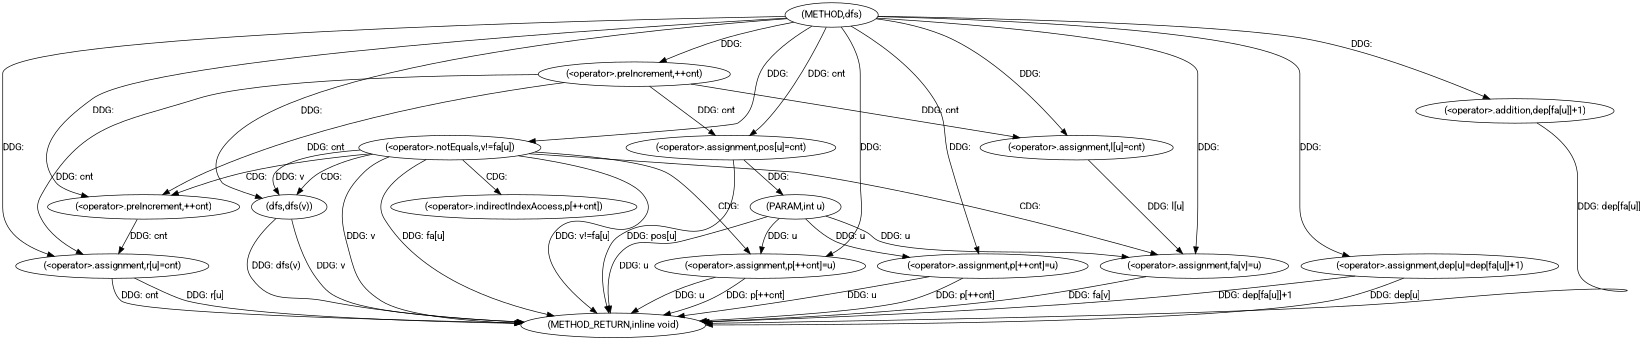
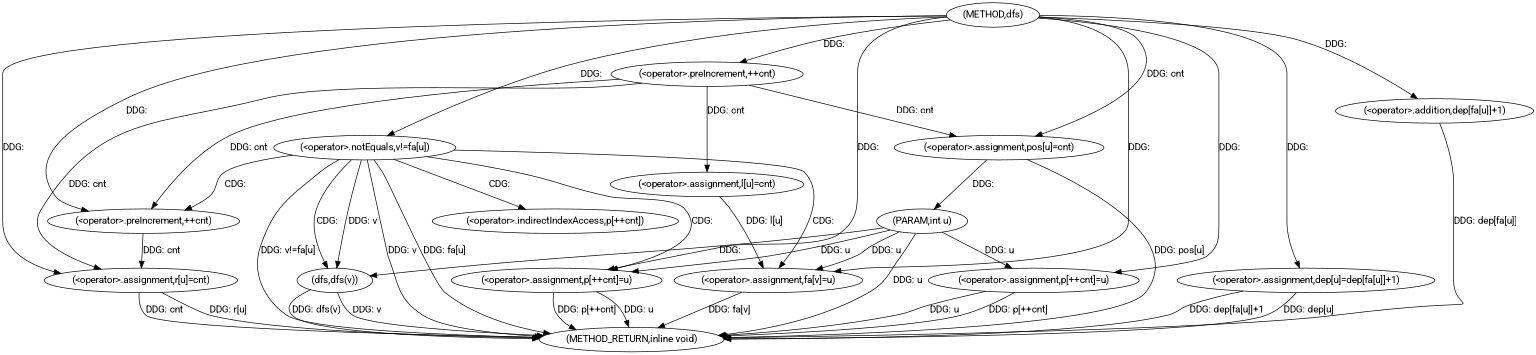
(980, 56) -> none
(459, 59) -> (630, 253)
